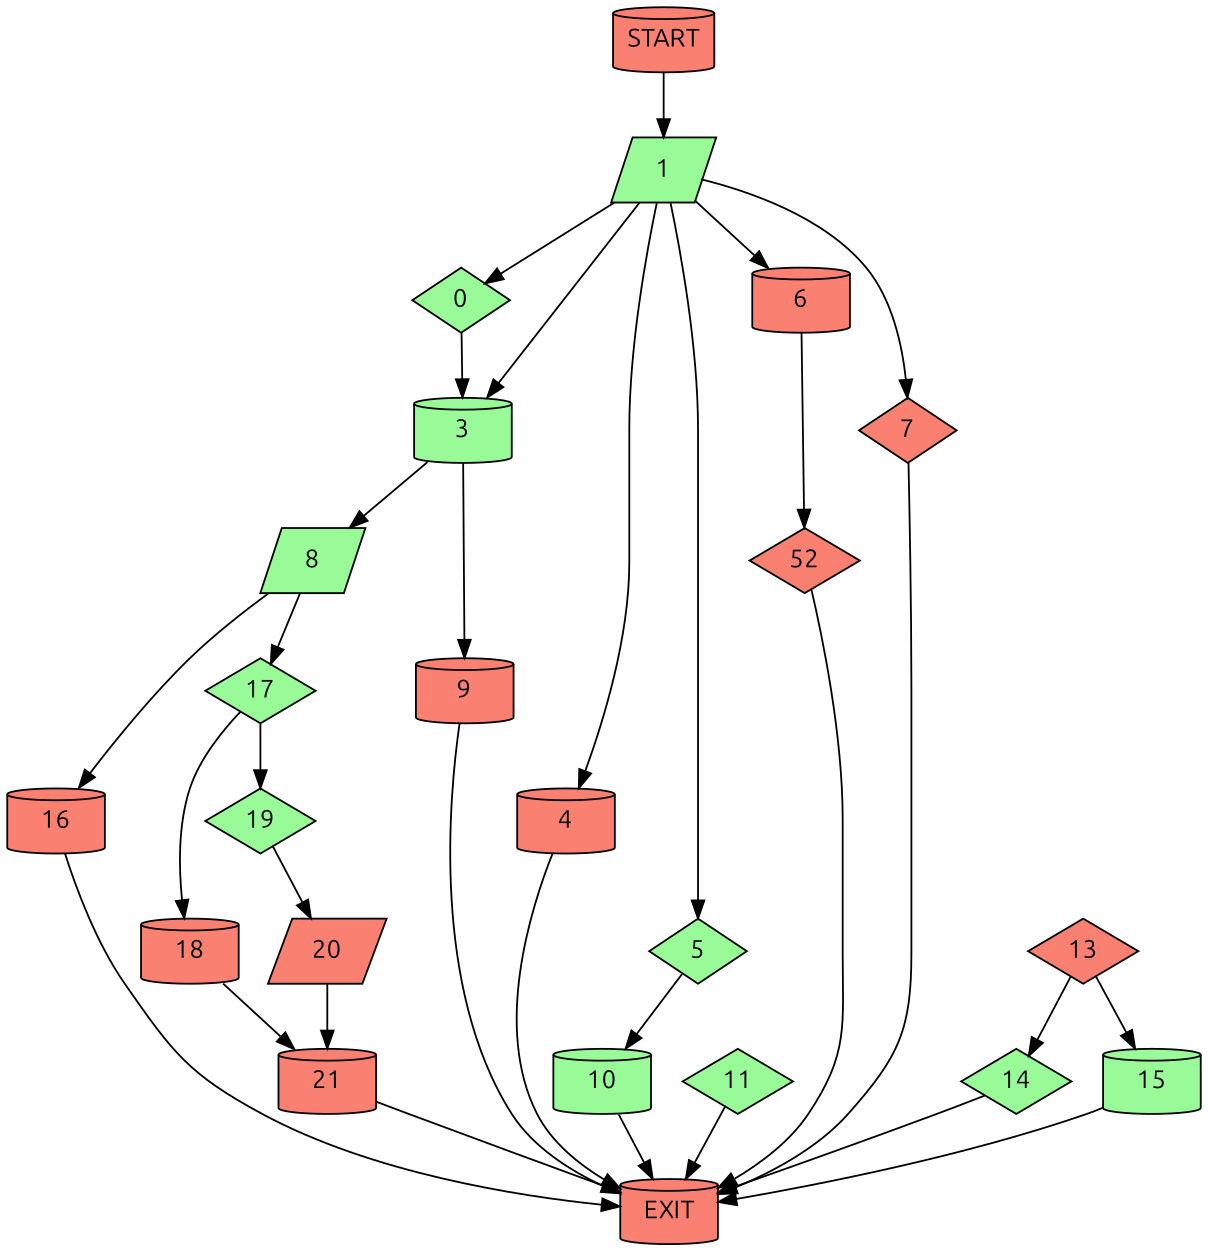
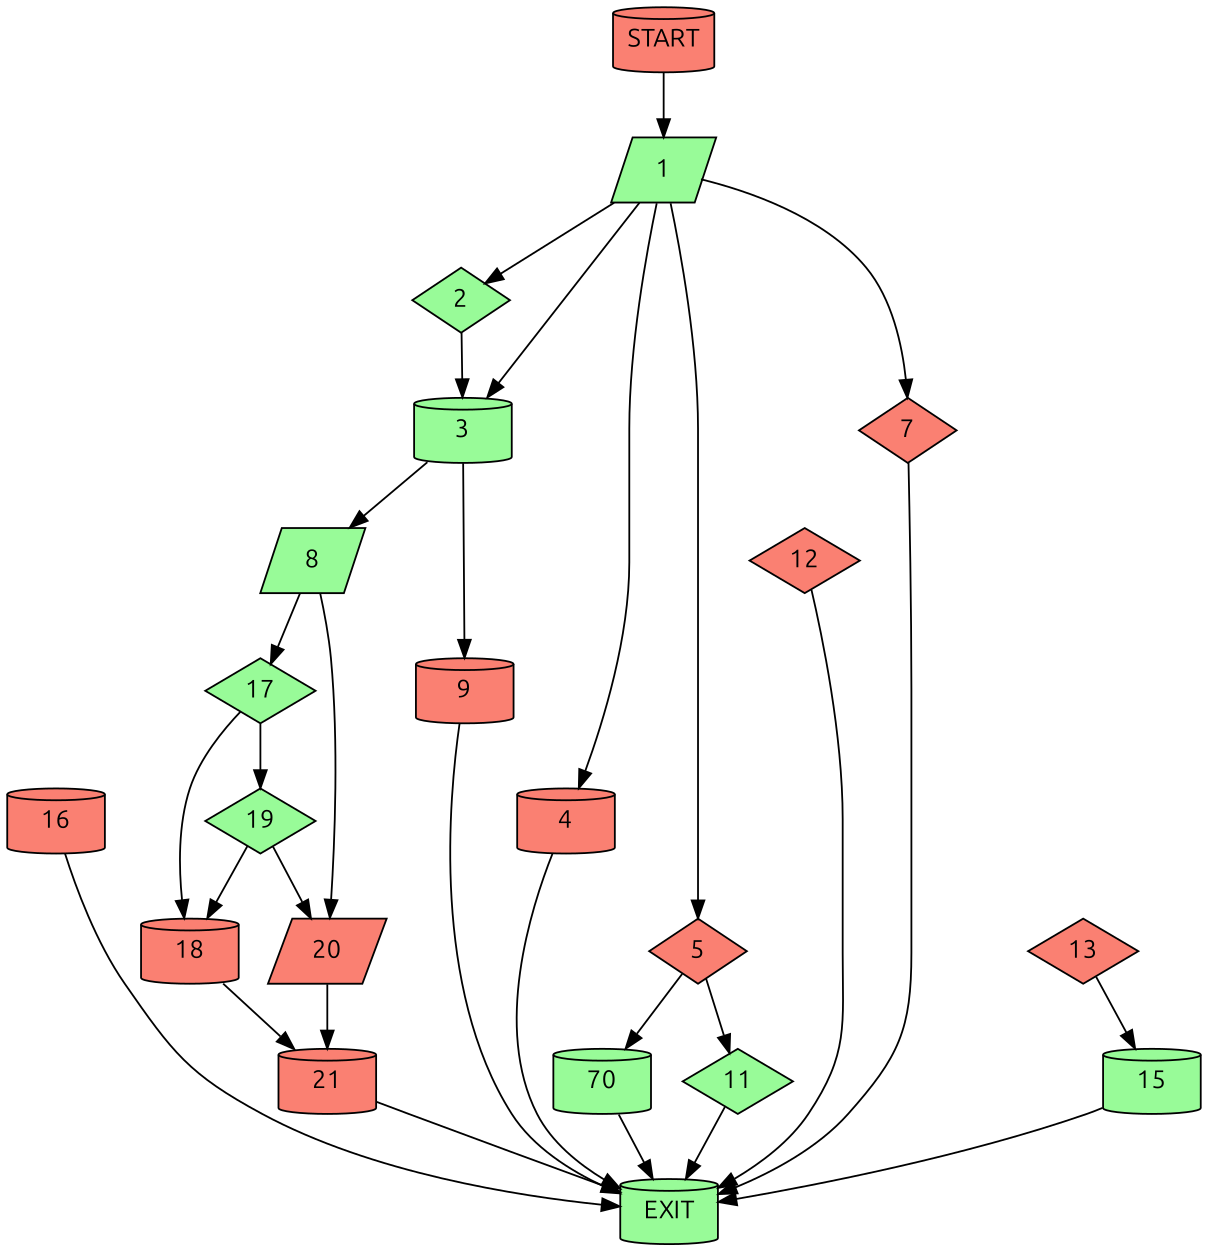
(461, 300) -> (461, 300)
(801, 300) -> none
(805, 561) -> (805, 561)
(172, 676) -> (335, 746)
none -> (232, 874)
(698, 951) -> (698, 951)
none -> (715, 1007)
(602, 1081) -> (602, 1081)
(1016, 1081) -> none
(669, 1212) -> (669, 1212)
